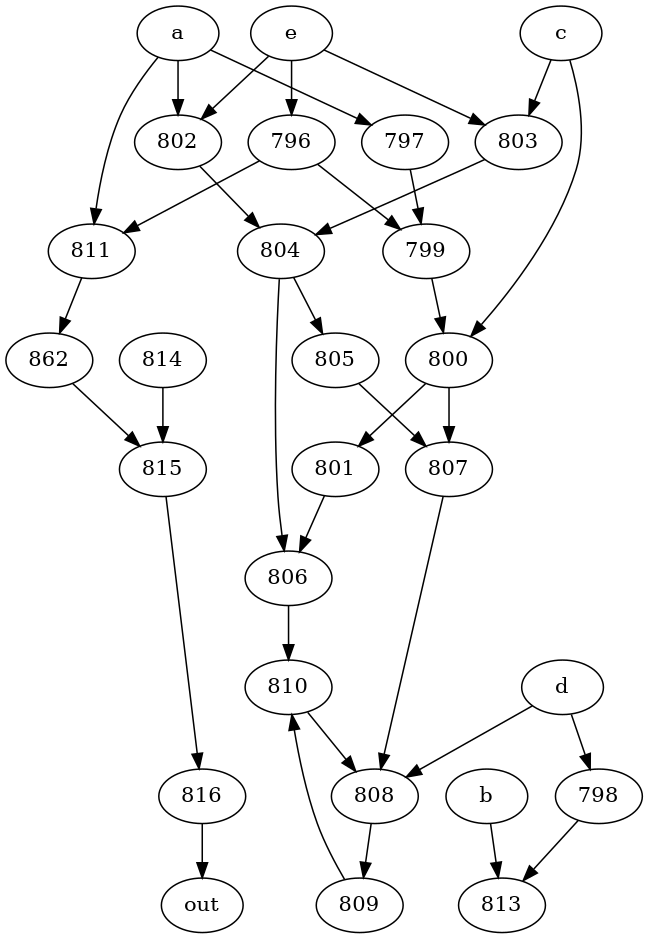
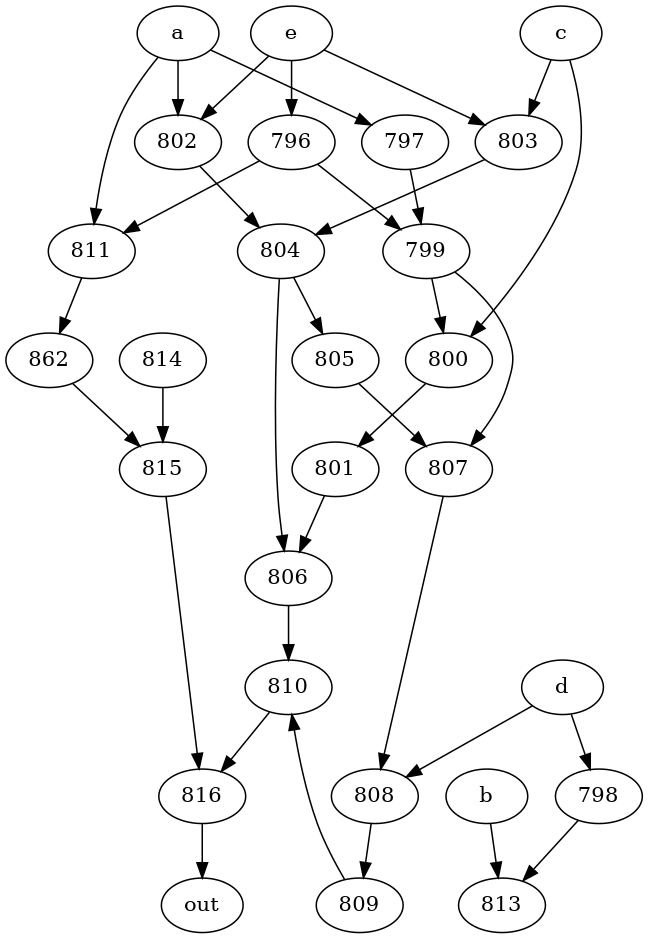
(449, 407) -> (511, 346)
(327, 736) -> (250, 736)
